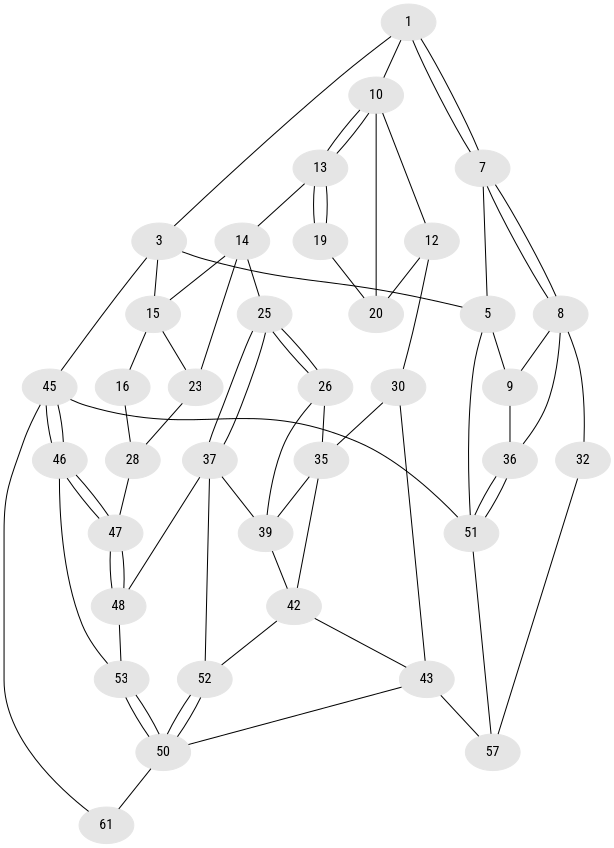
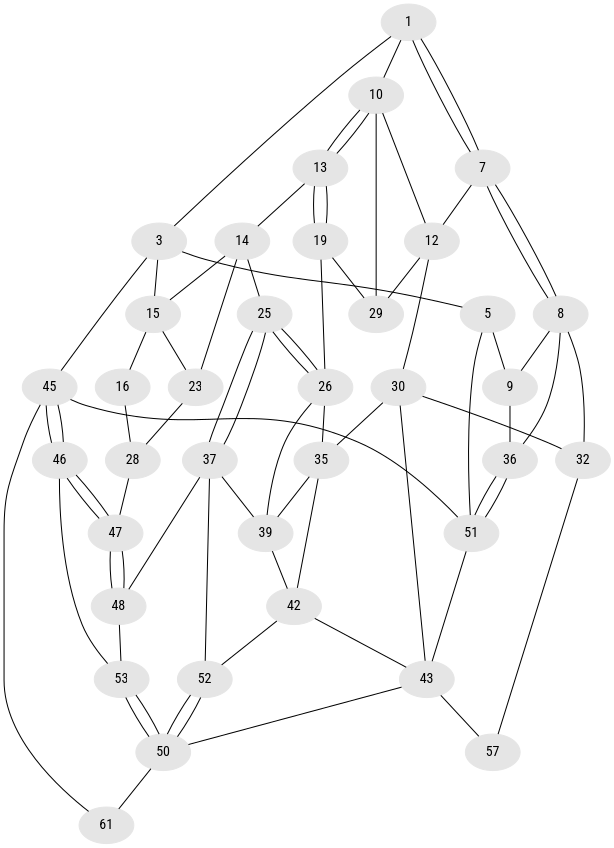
(485, 241) -> (457, 205)
none -> (323, 314)
(376, 314) -> (376, 314)
none -> (493, 421)
(482, 643) -> (449, 606)
